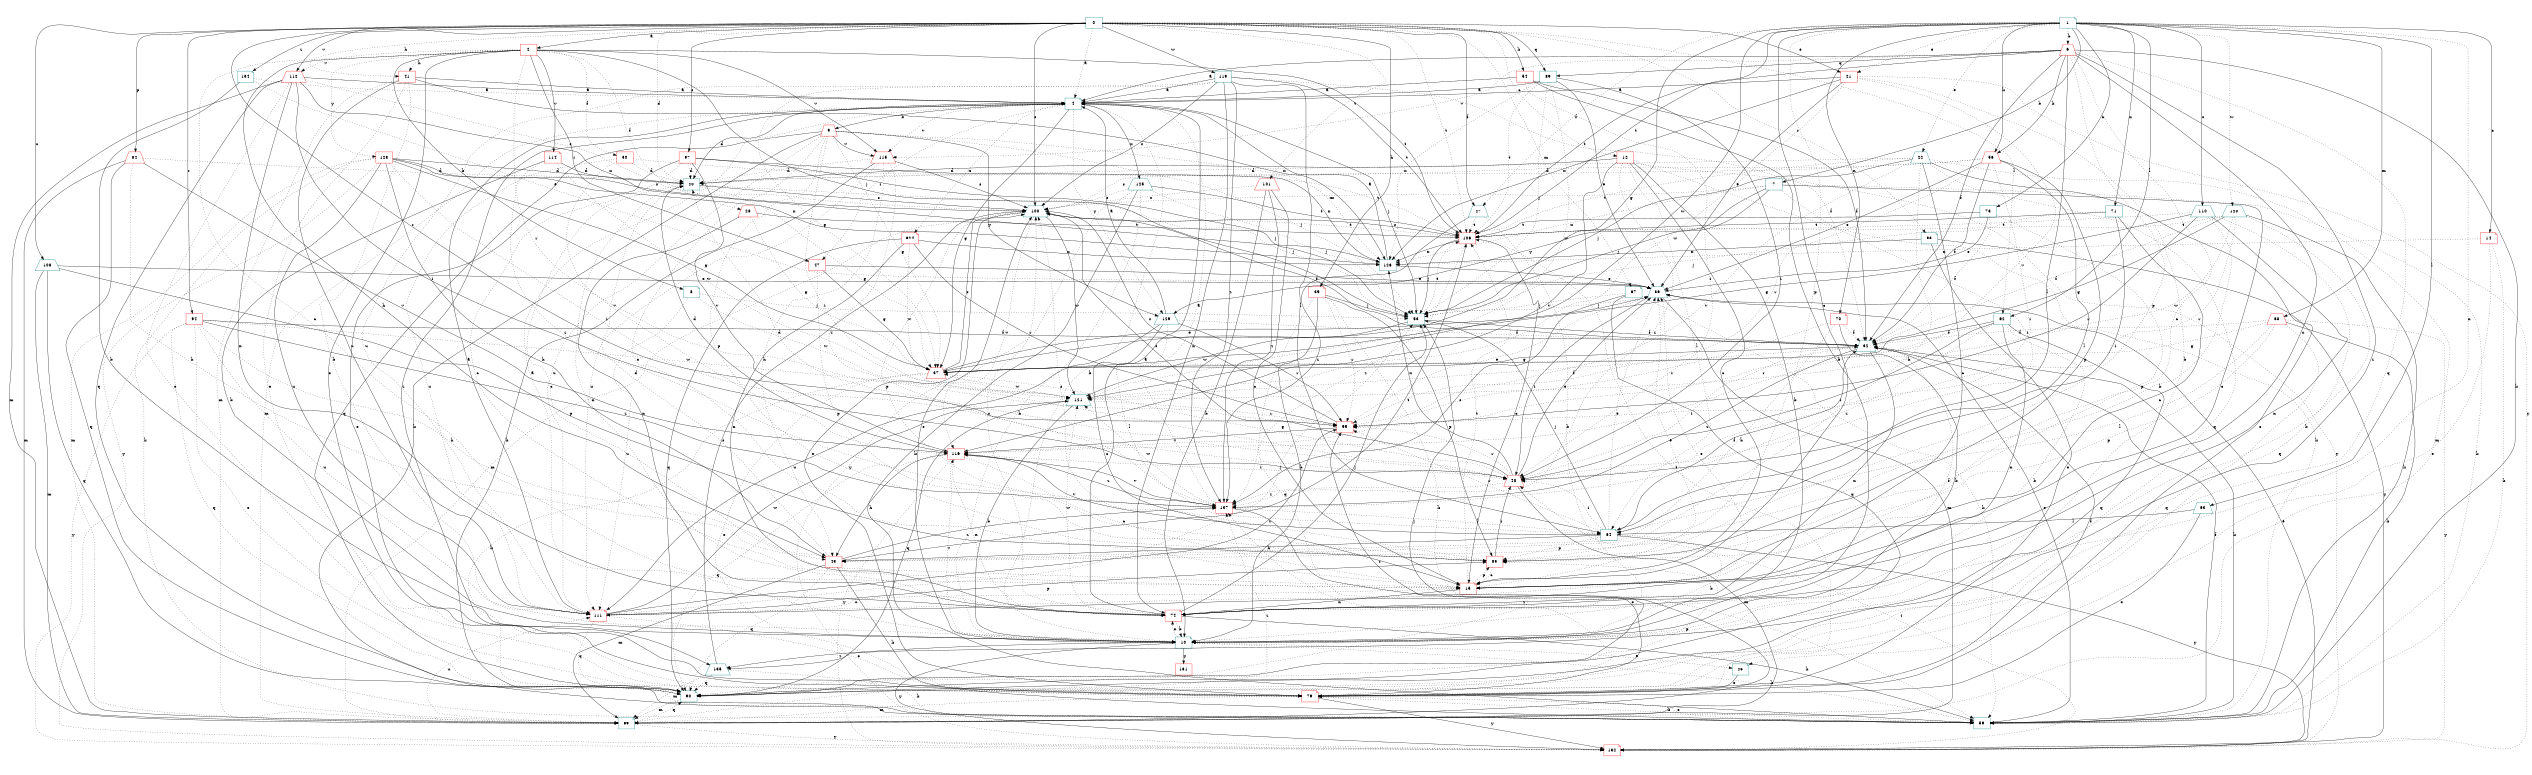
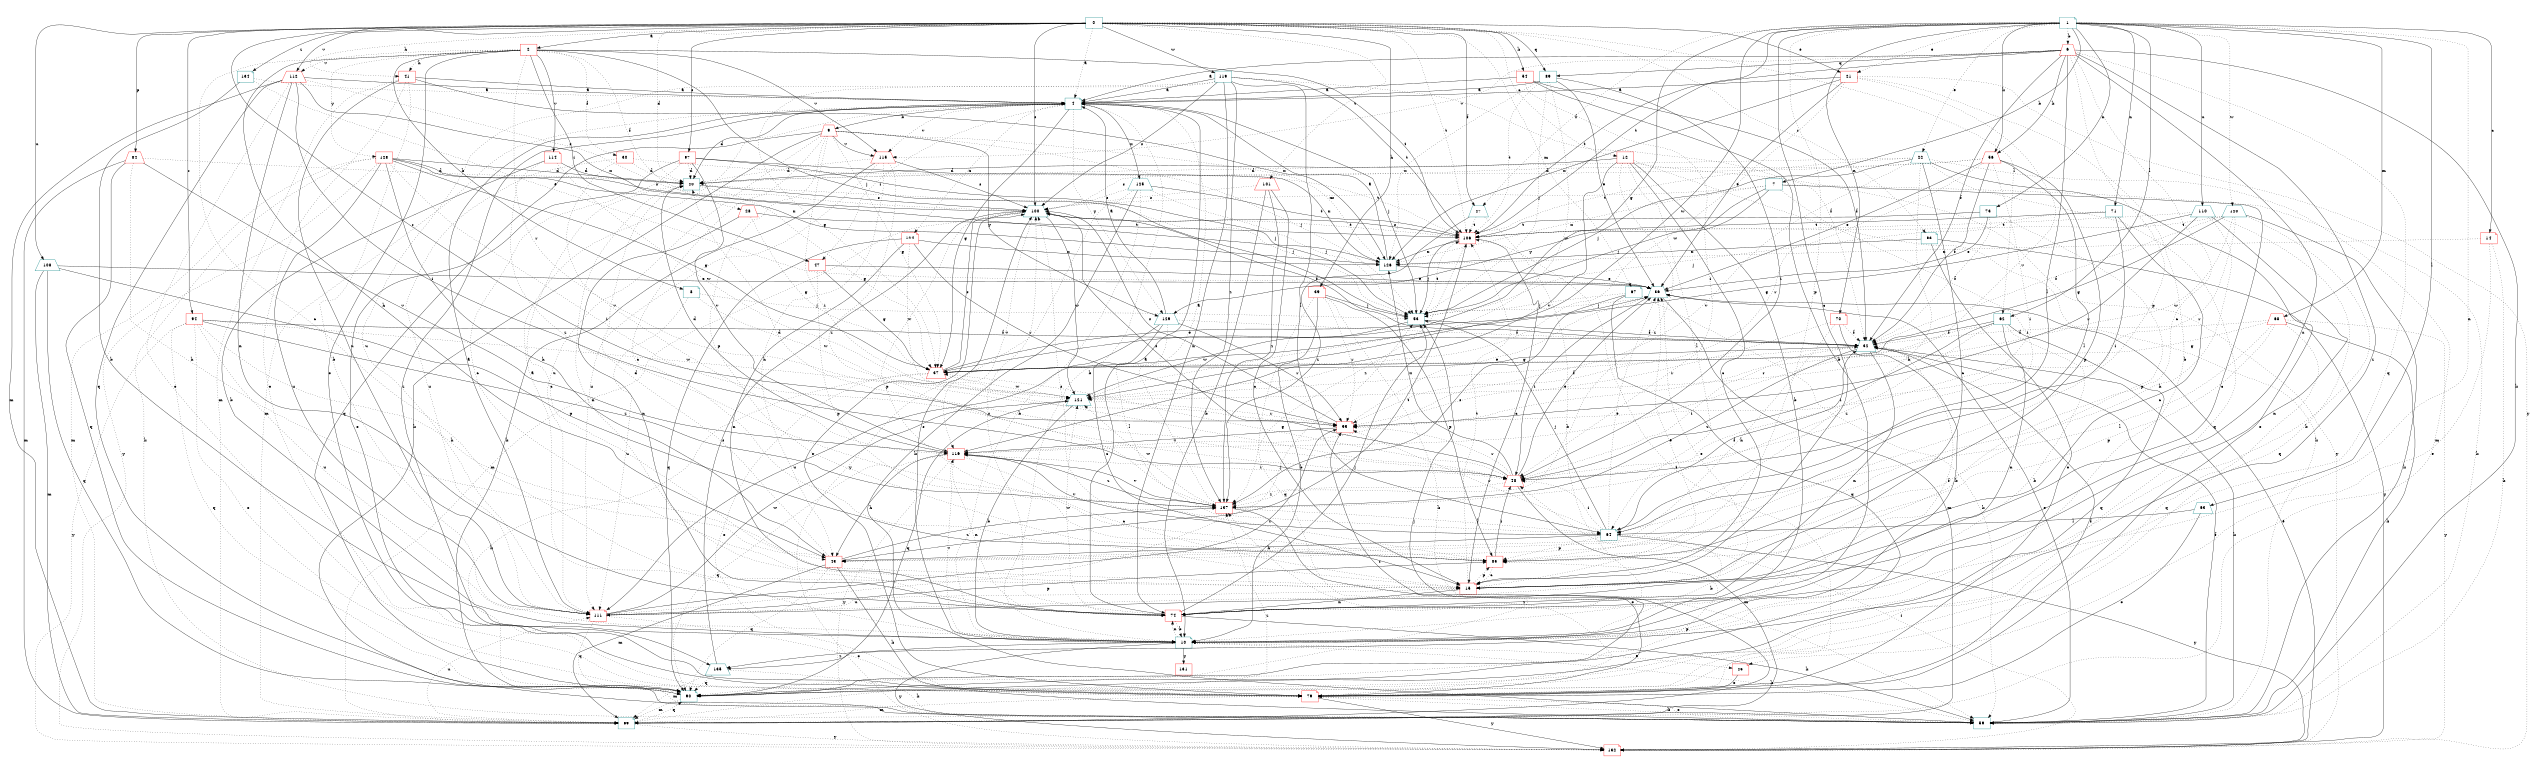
(910, 238) -> (910, 238)
(1741, 669) -> (1741, 669)
